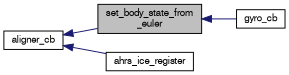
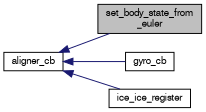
(224, 19) -> (99, 62)
(150, 62) -> (150, 98)
